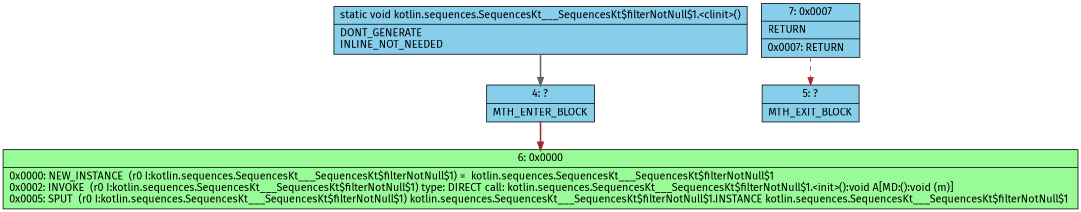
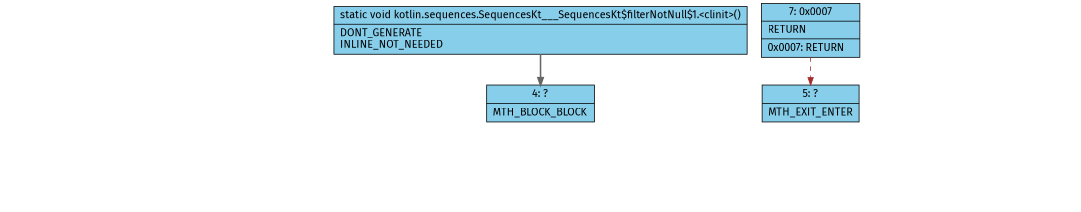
(541, 112) -> (540, 112)
(810, 112) -> (811, 112)
(541, 179) -> none
